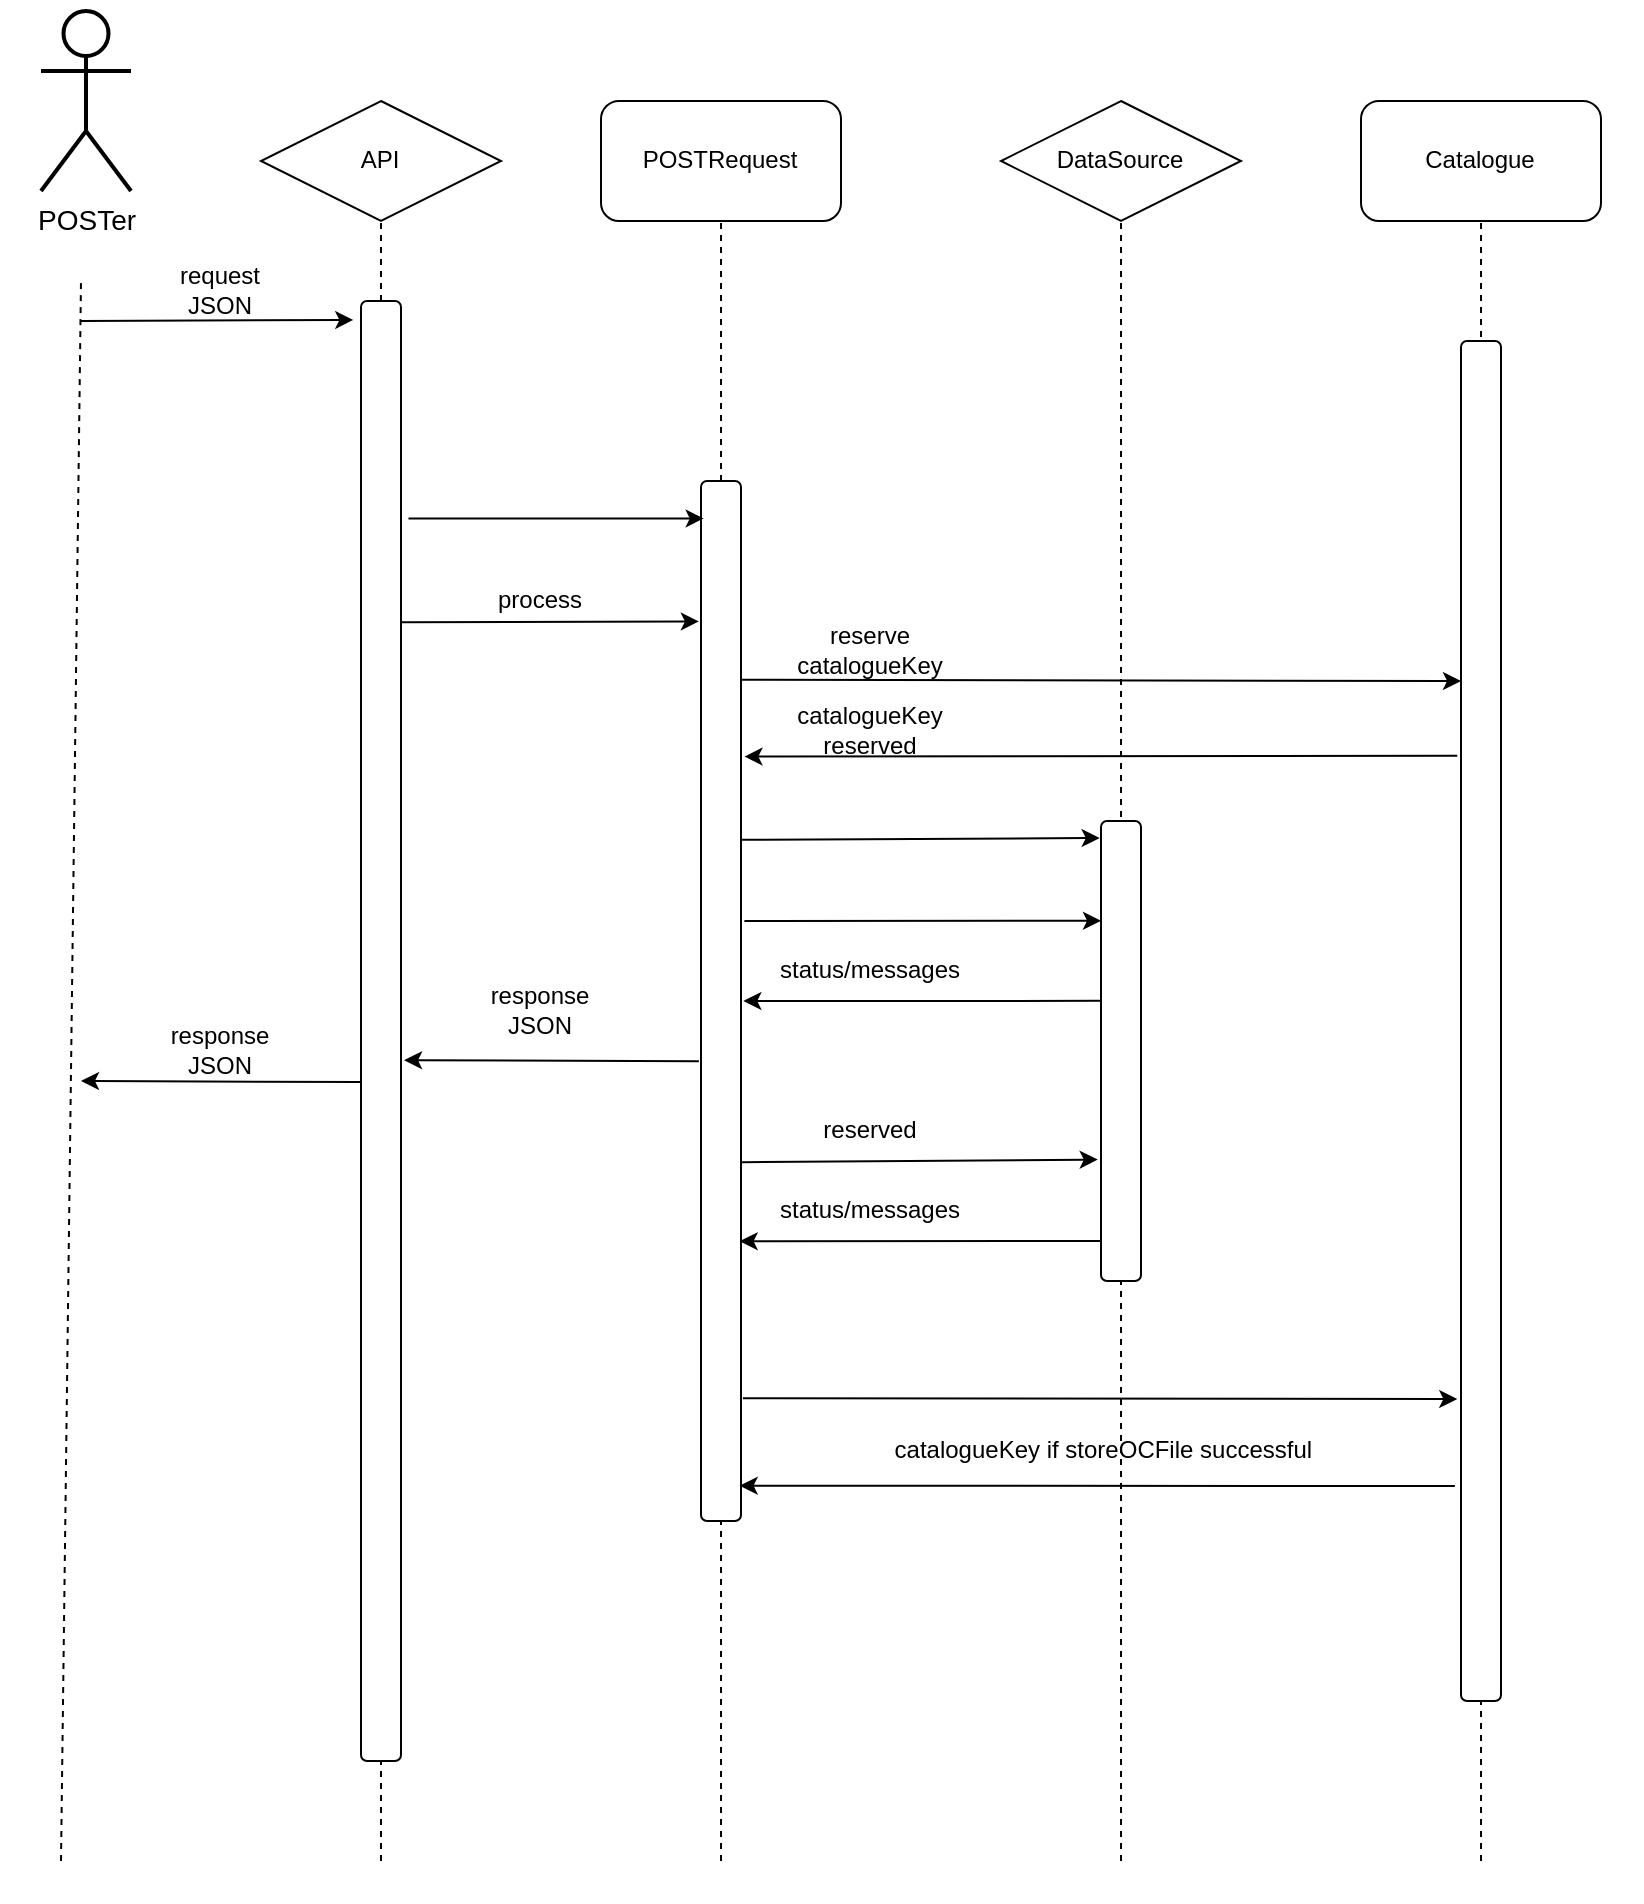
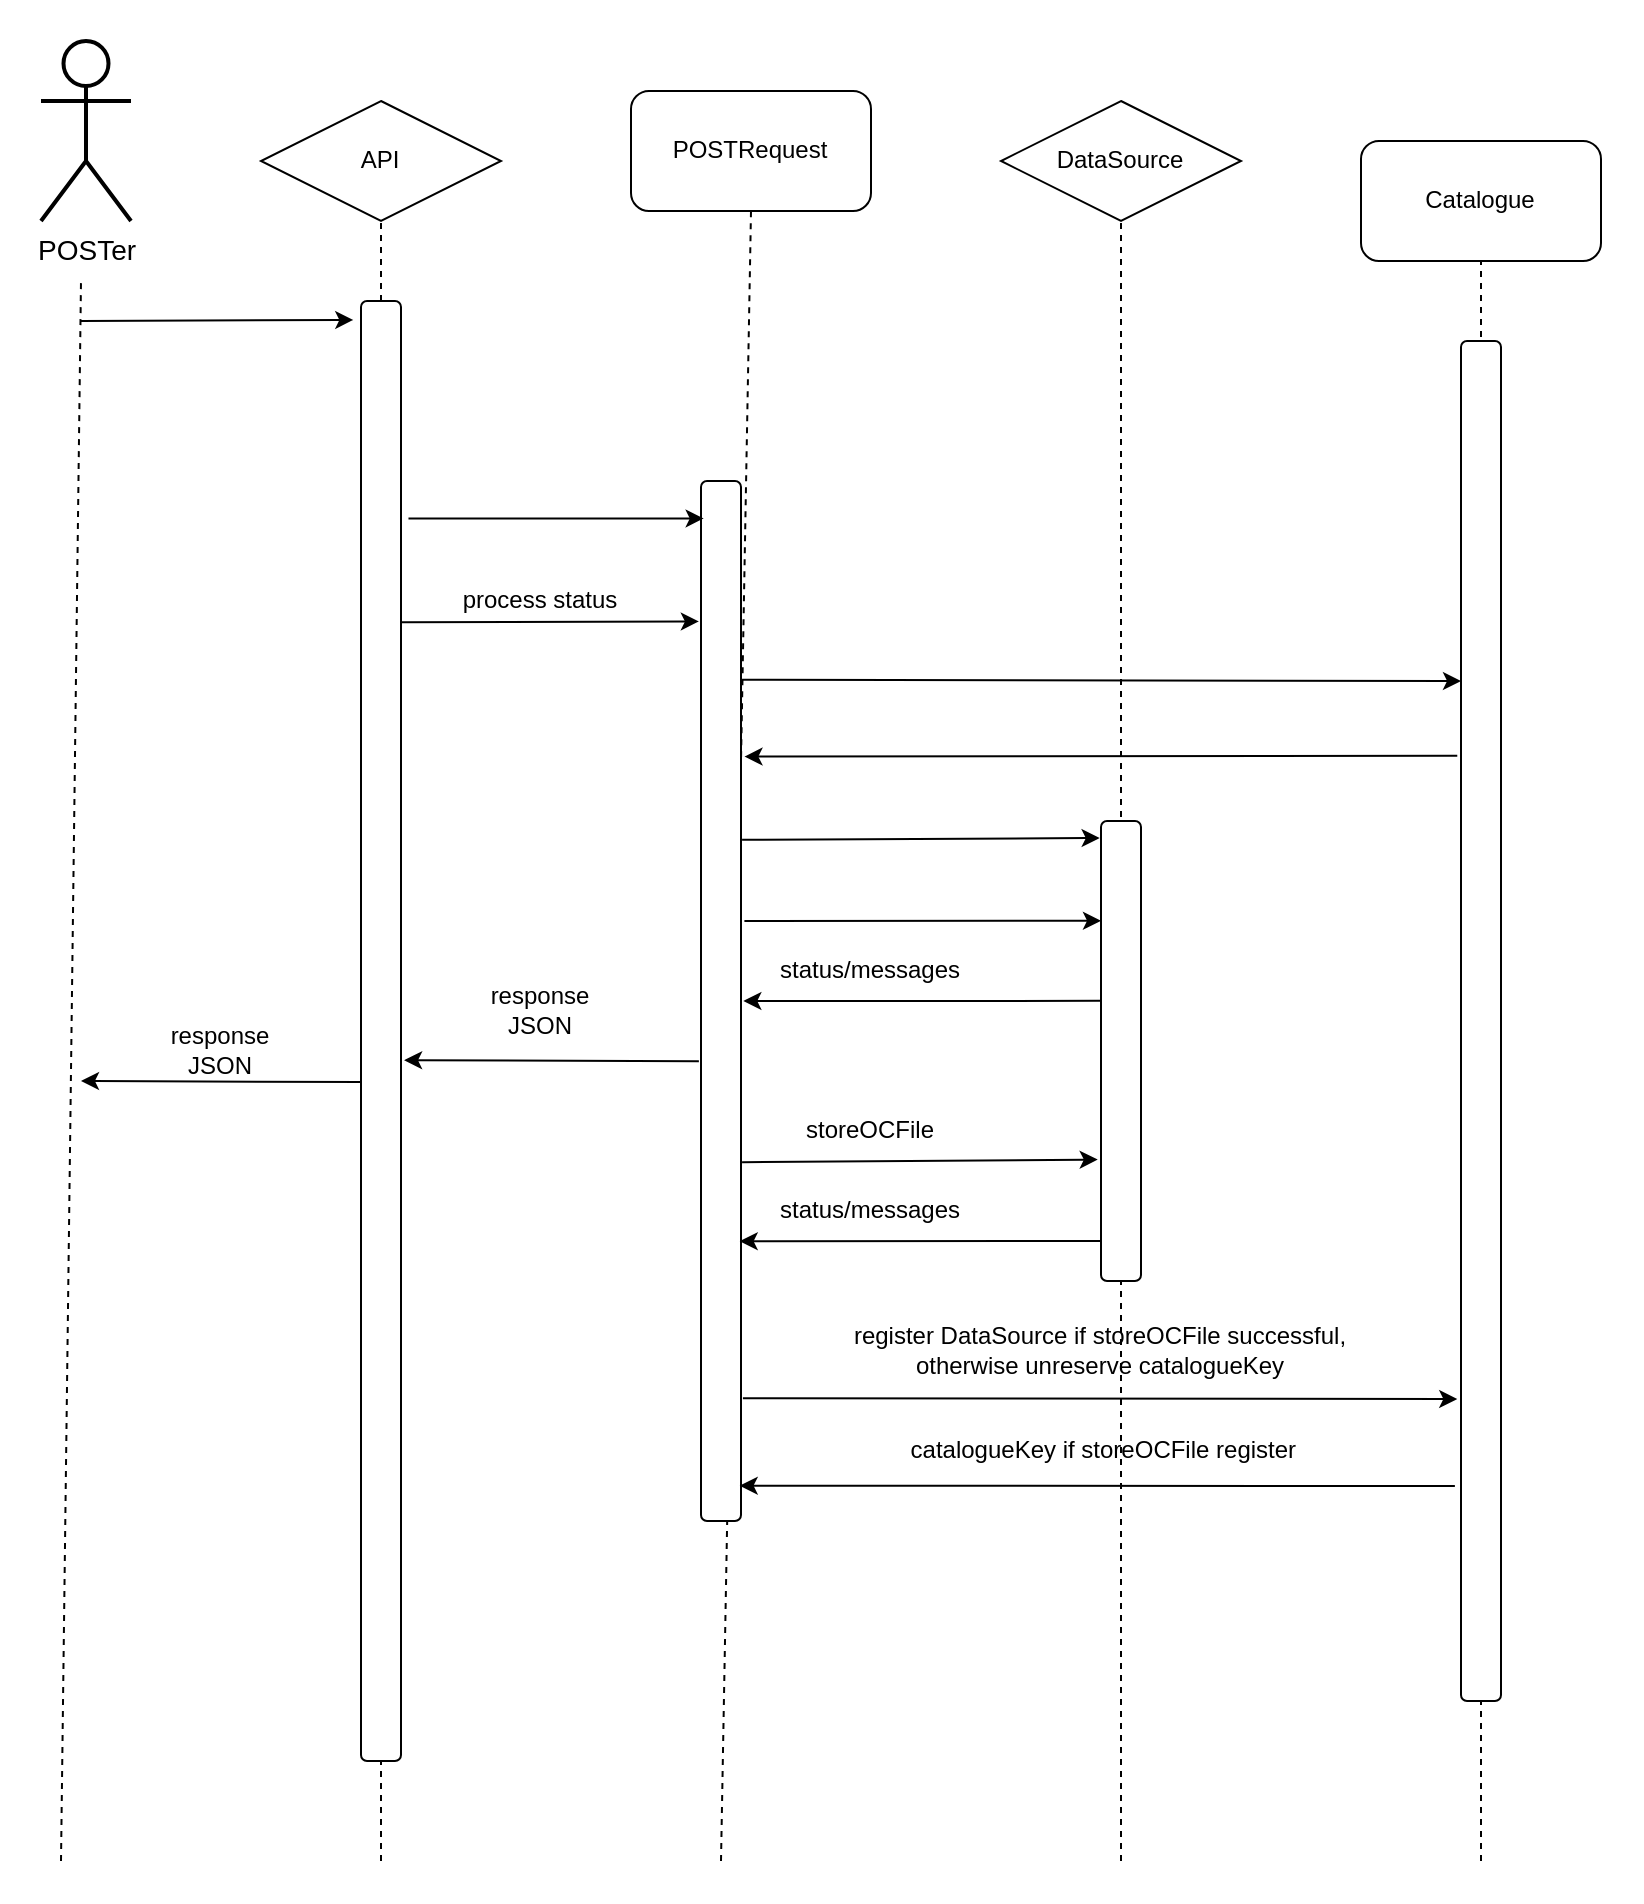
(86, 101) -> (86, 131)
(721, 161) -> (751, 151)
(1481, 161) -> (1481, 201)
(221, 291) -> none
(541, 601) -> (541, 601)
(871, 651) -> none
(871, 731) -> none
(871, 1131) -> (871, 1131)
none -> (1101, 1351)
(1101, 1451) -> (1101, 1451)
